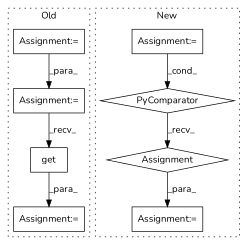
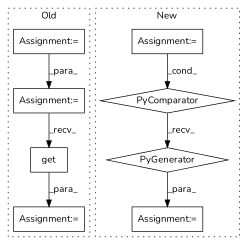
(167, 160) -> (167, 160)
